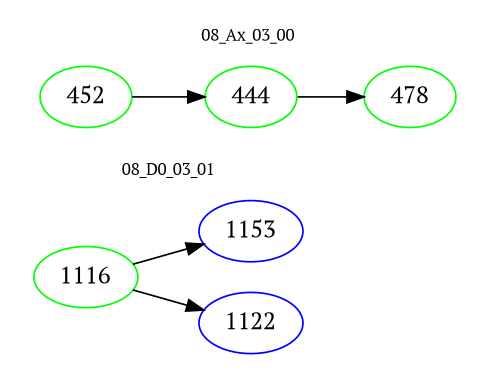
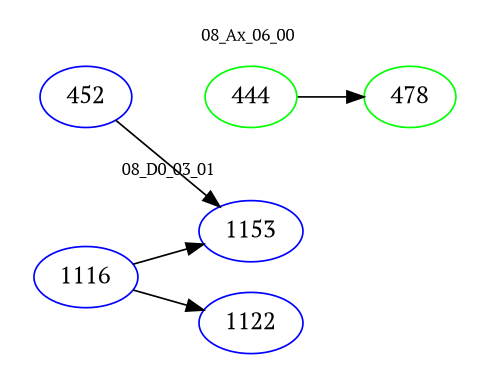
(248, 37) -> (248, 37)
(86, 97) -> (86, 97)
(160, 97) -> (170, 165)
(86, 277) -> (86, 277)
